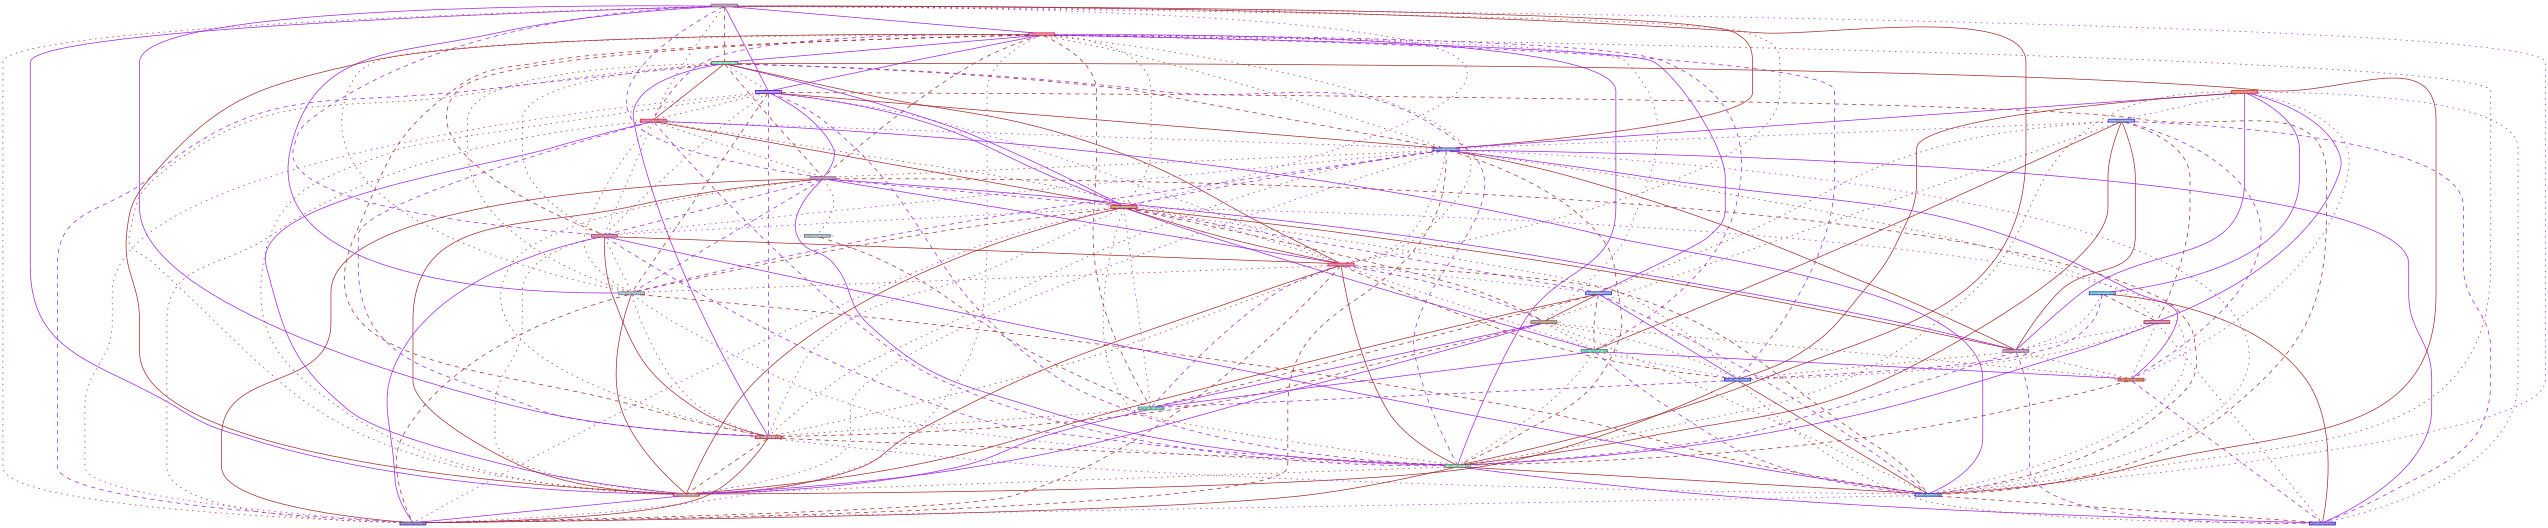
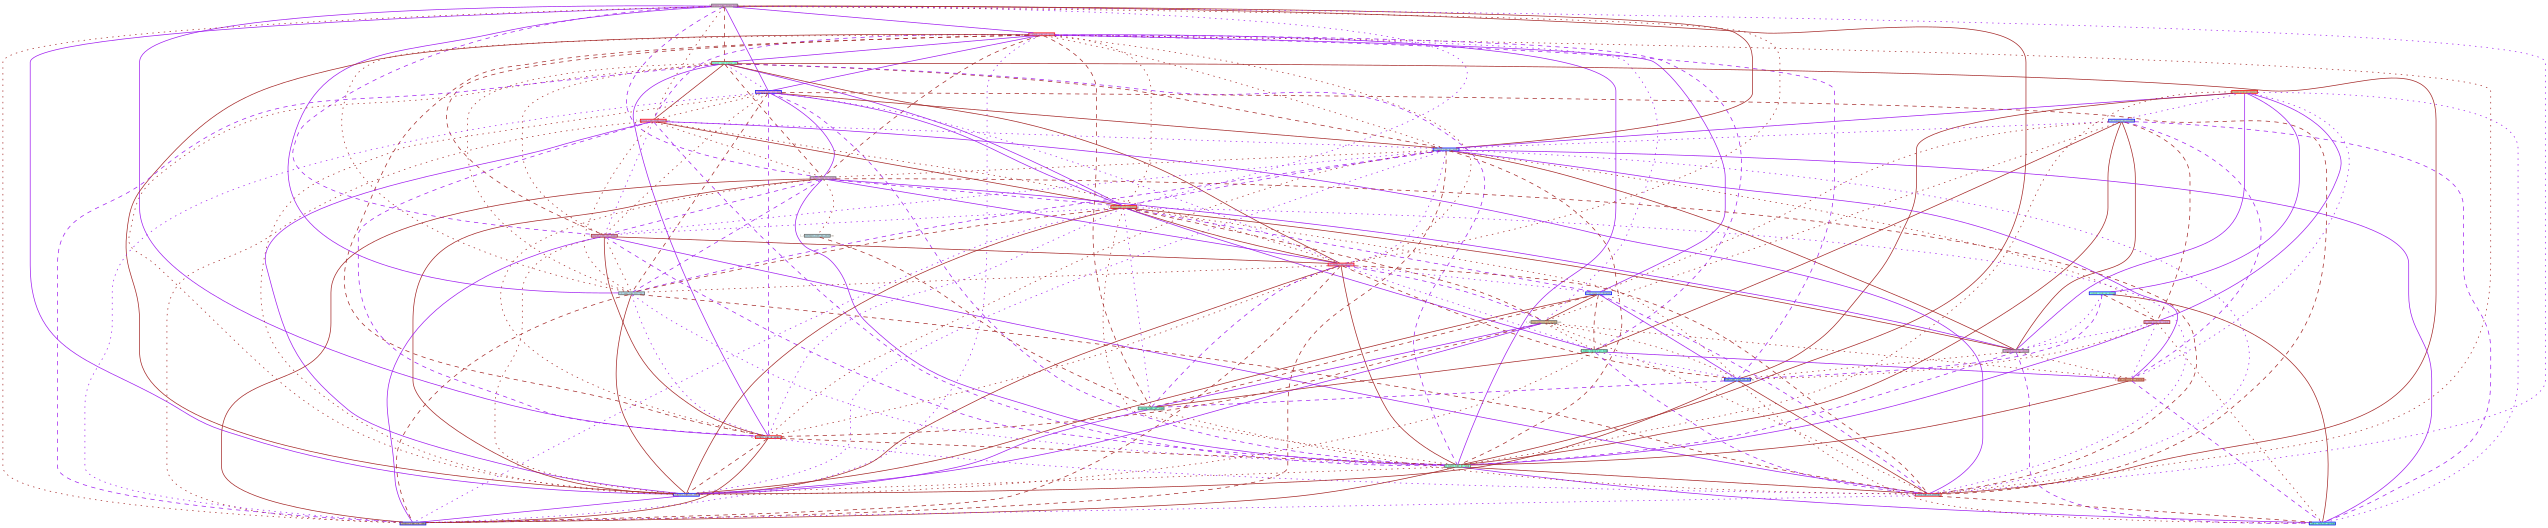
(1383, 378) -> (1383, 378)
(1533, 416) -> (1177, 466)
(960, 423) -> (1531, 477)
(1802, 445) -> (1802, 445)
(686, 495) -> (686, 495)
(1928, 495) -> (1928, 495)
(2322, 524) -> (2322, 524)
